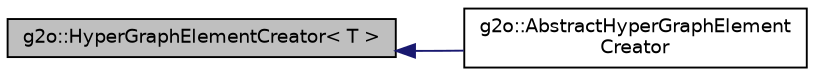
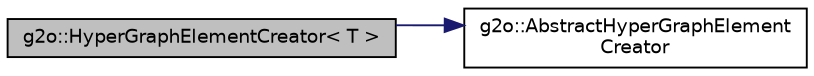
(439, 51) -> (420, 25)
